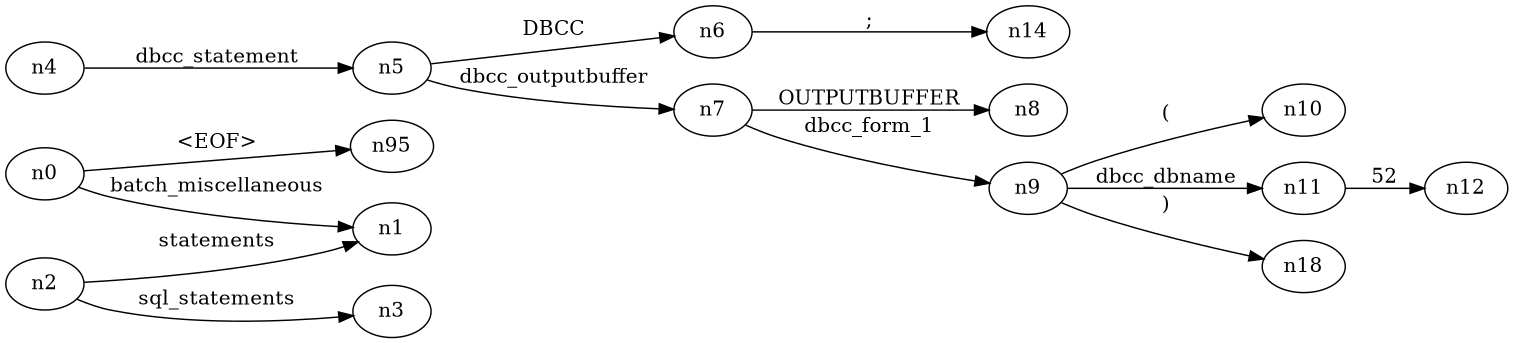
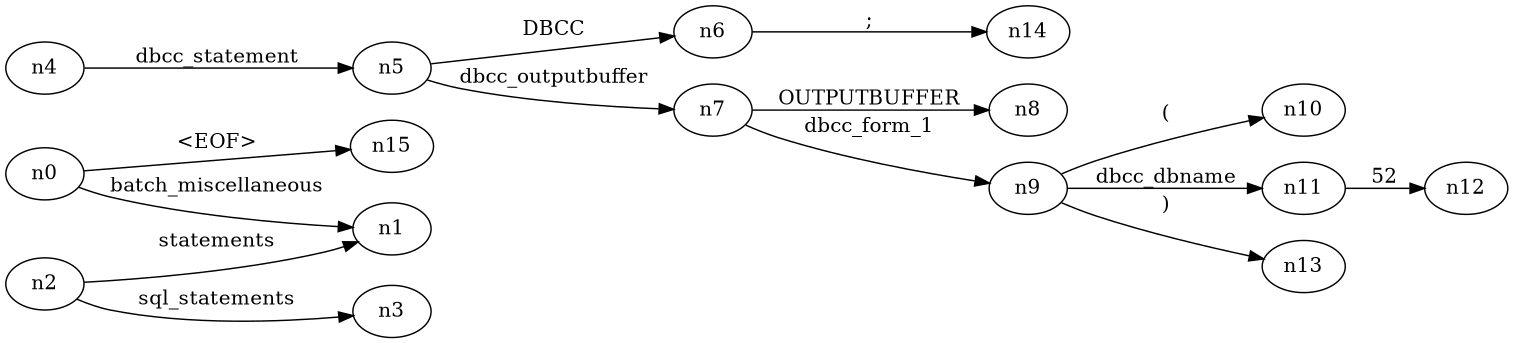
(392, 146) -> (392, 146)
(1304, 267) -> (1304, 267)
